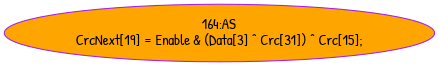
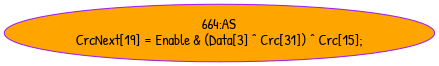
(219, 33) -> (219, 33)
